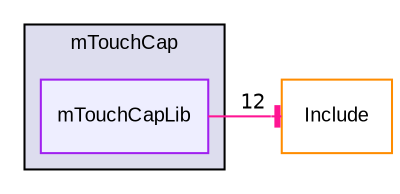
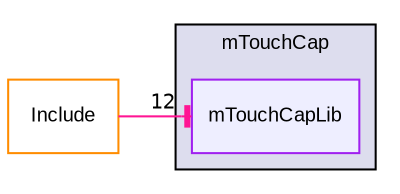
(240, 116) -> (150, 116)
